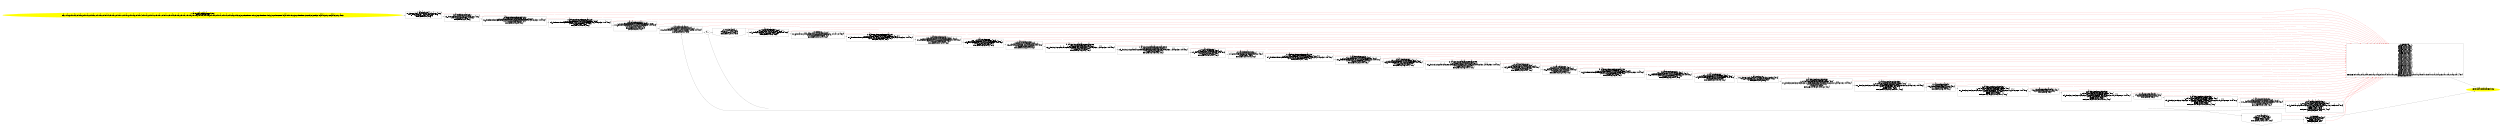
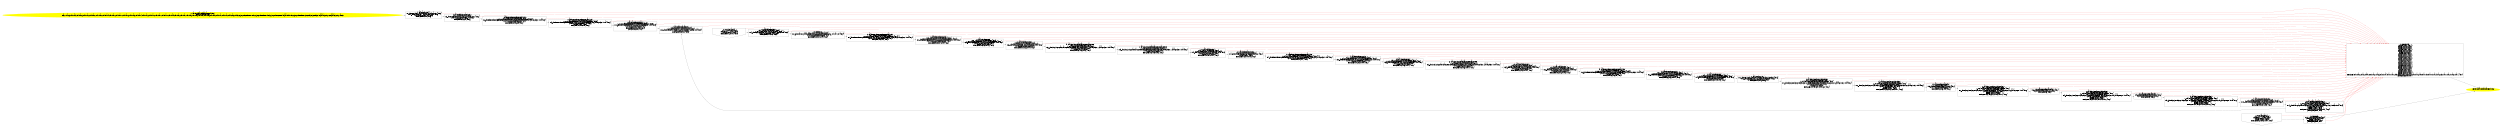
(707, 33) -> none
